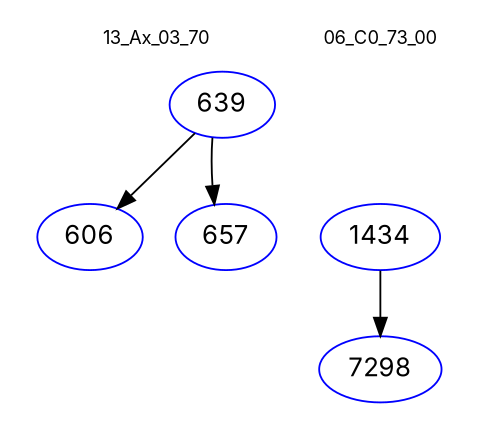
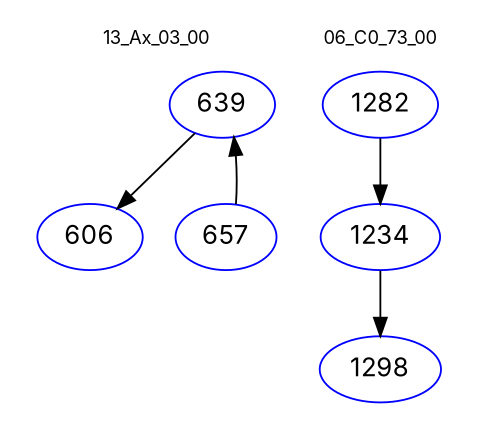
(156, 40) -> (156, 40)
none -> (380, 105)
(212, 162) -> (237, 180)
(380, 237) -> (380, 237)
(380, 369) -> (380, 369)
